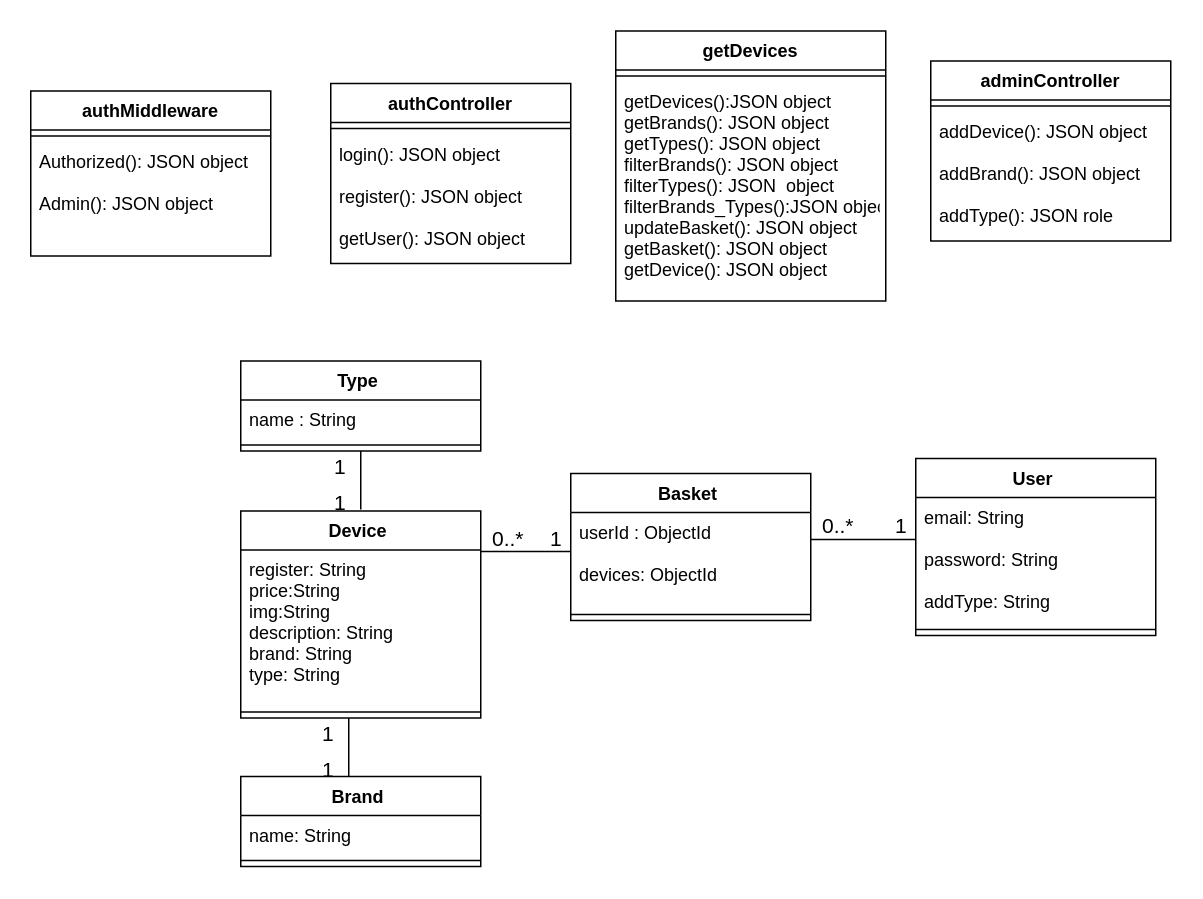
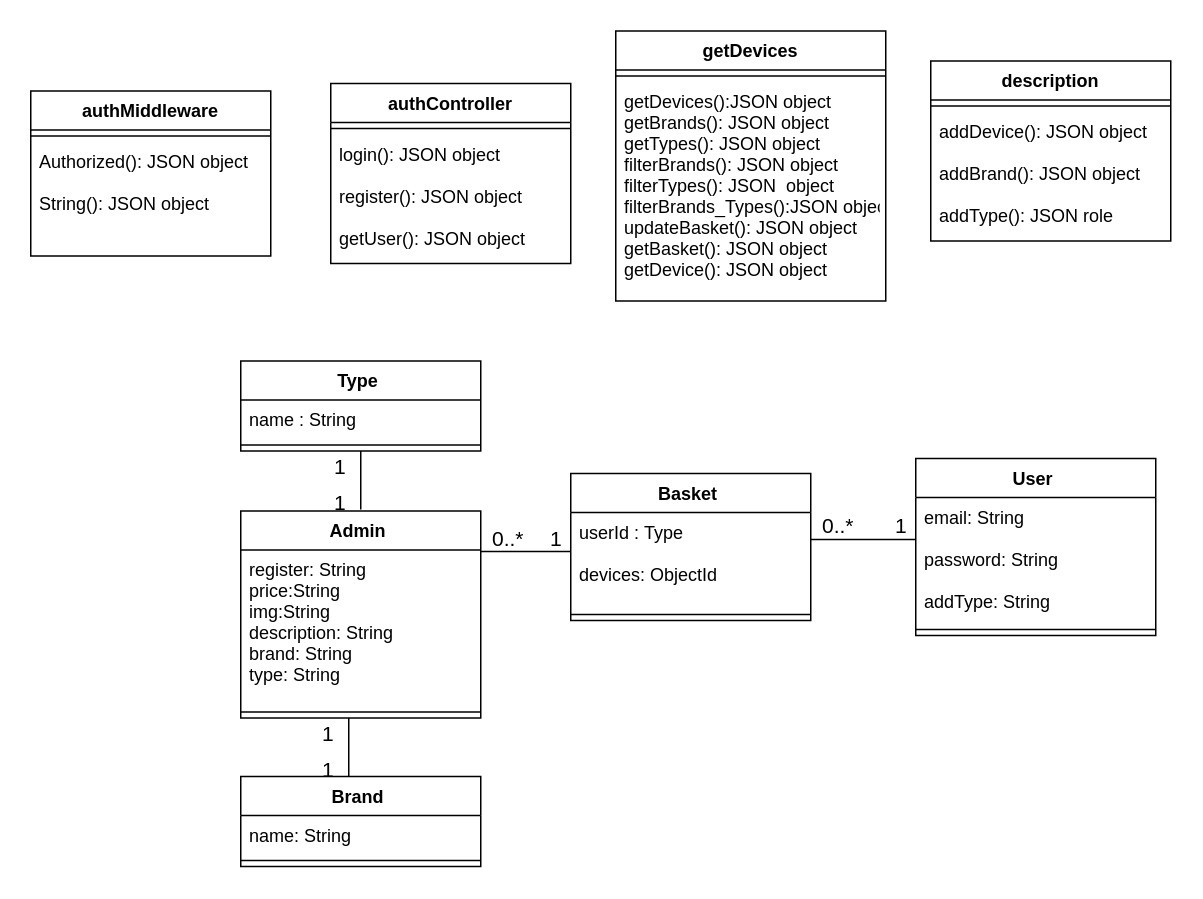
(1050, 81) -> (1050, 81)
(156, 162) -> (156, 162)
(360, 531) -> (360, 531)
(660, 533) -> (640, 533)
